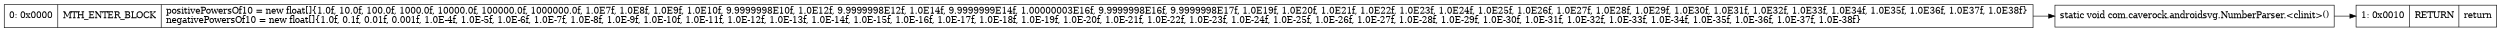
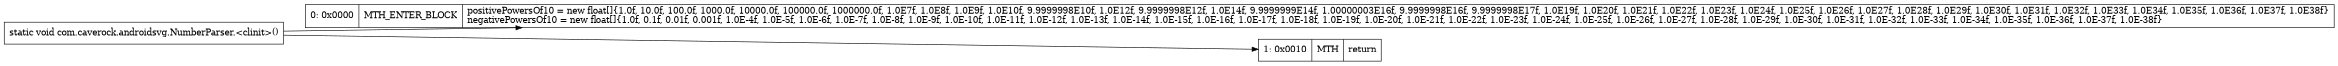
(2041, 16) -> (400, 29)
(2434, 16) -> (1328, 50)
